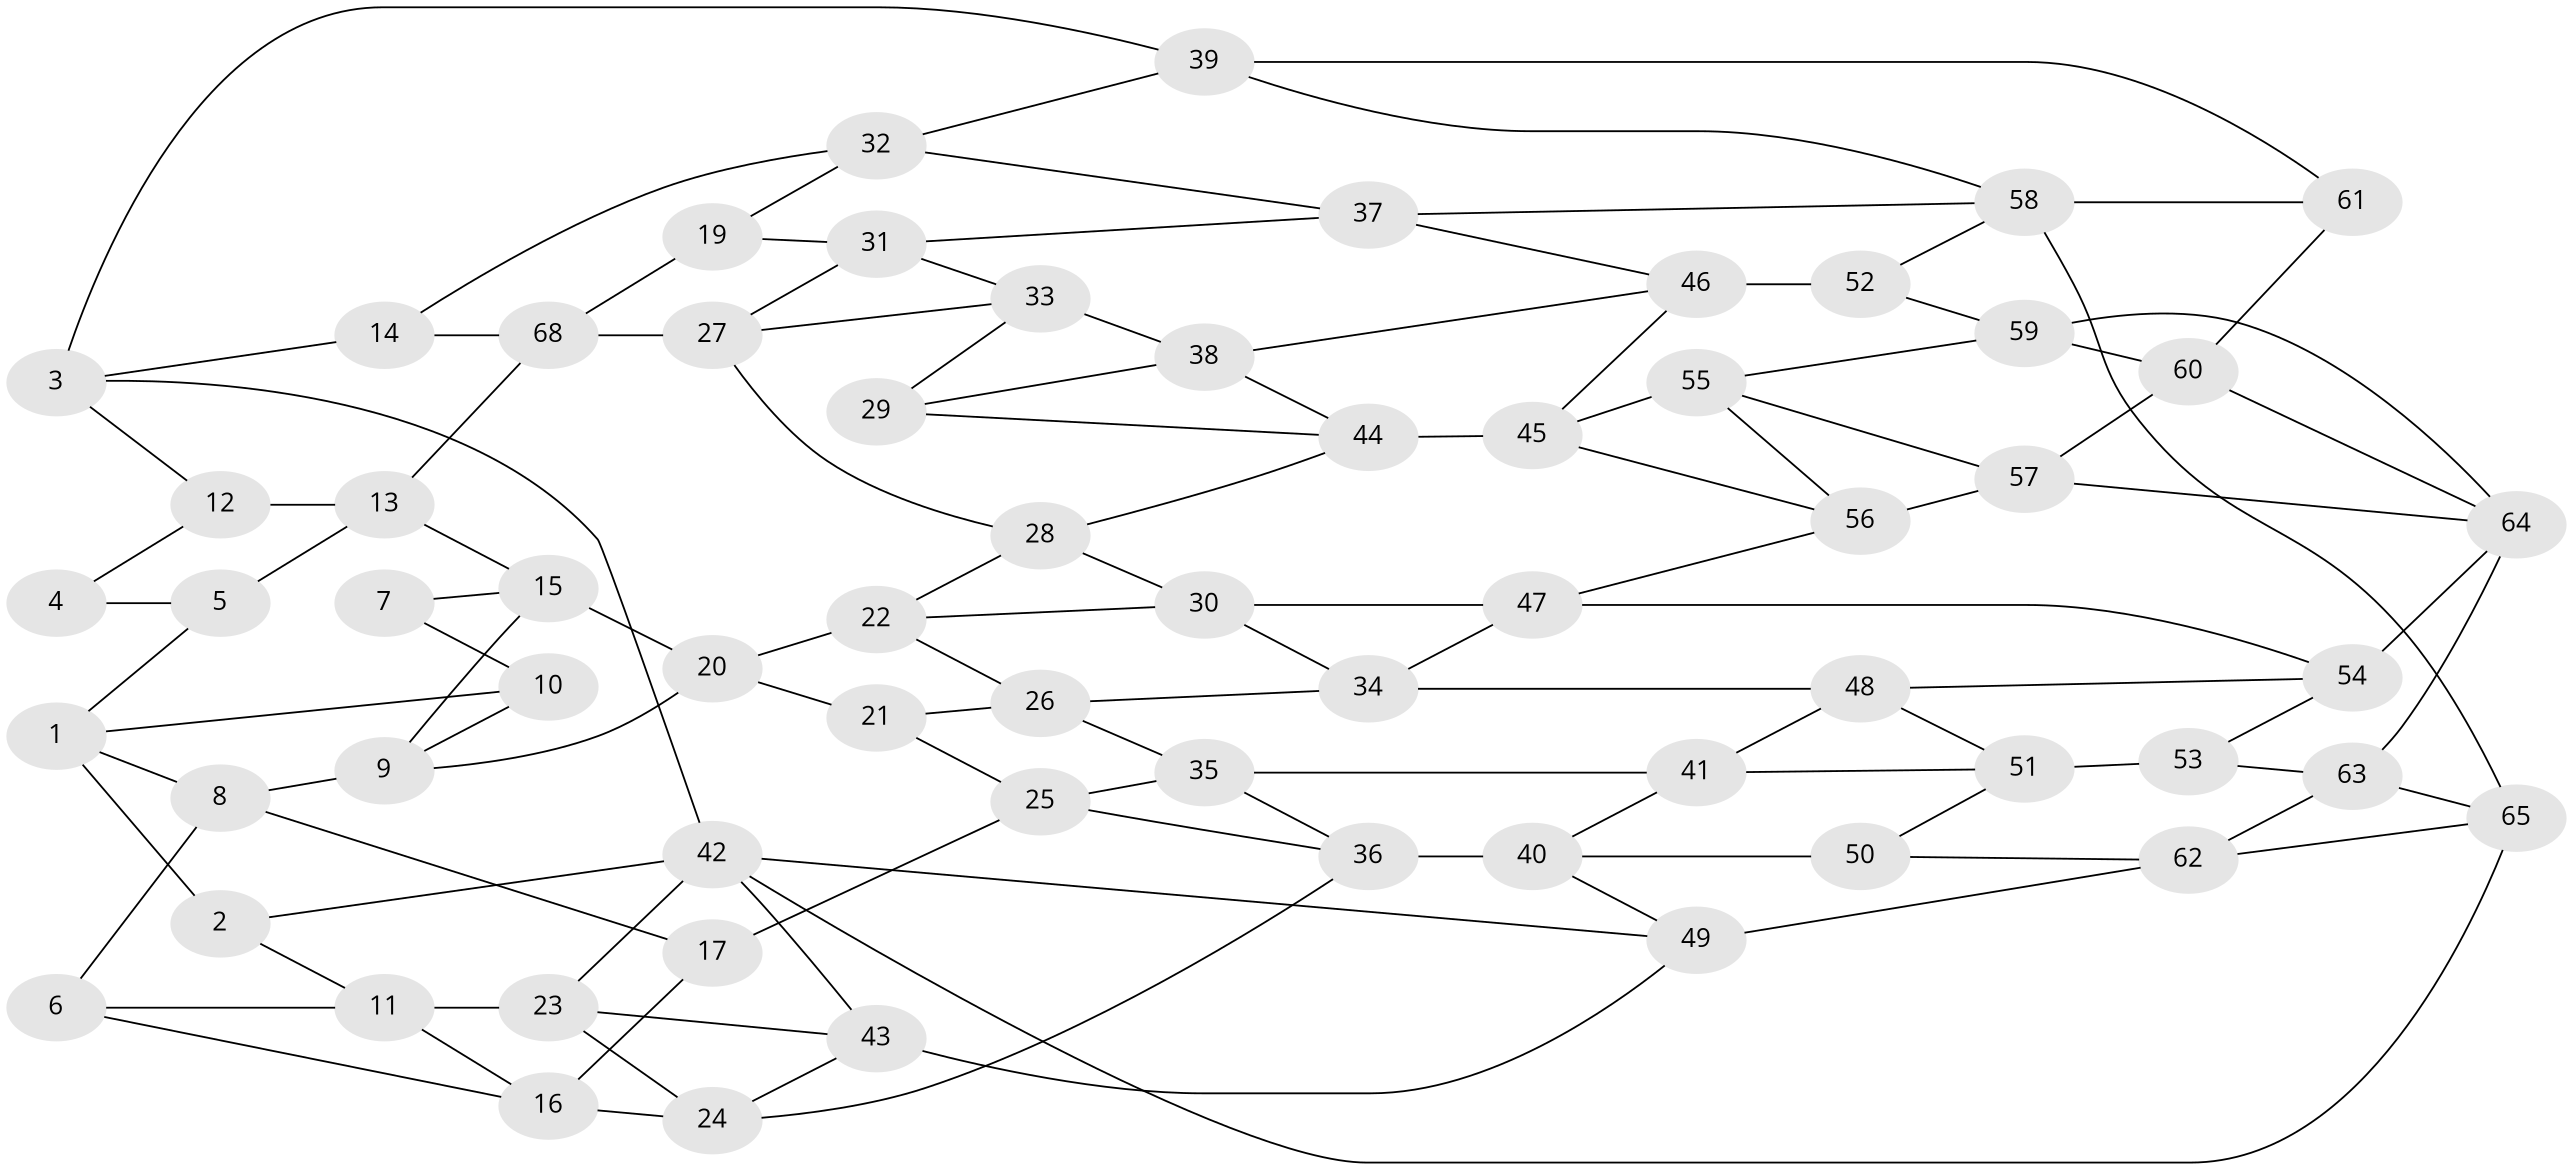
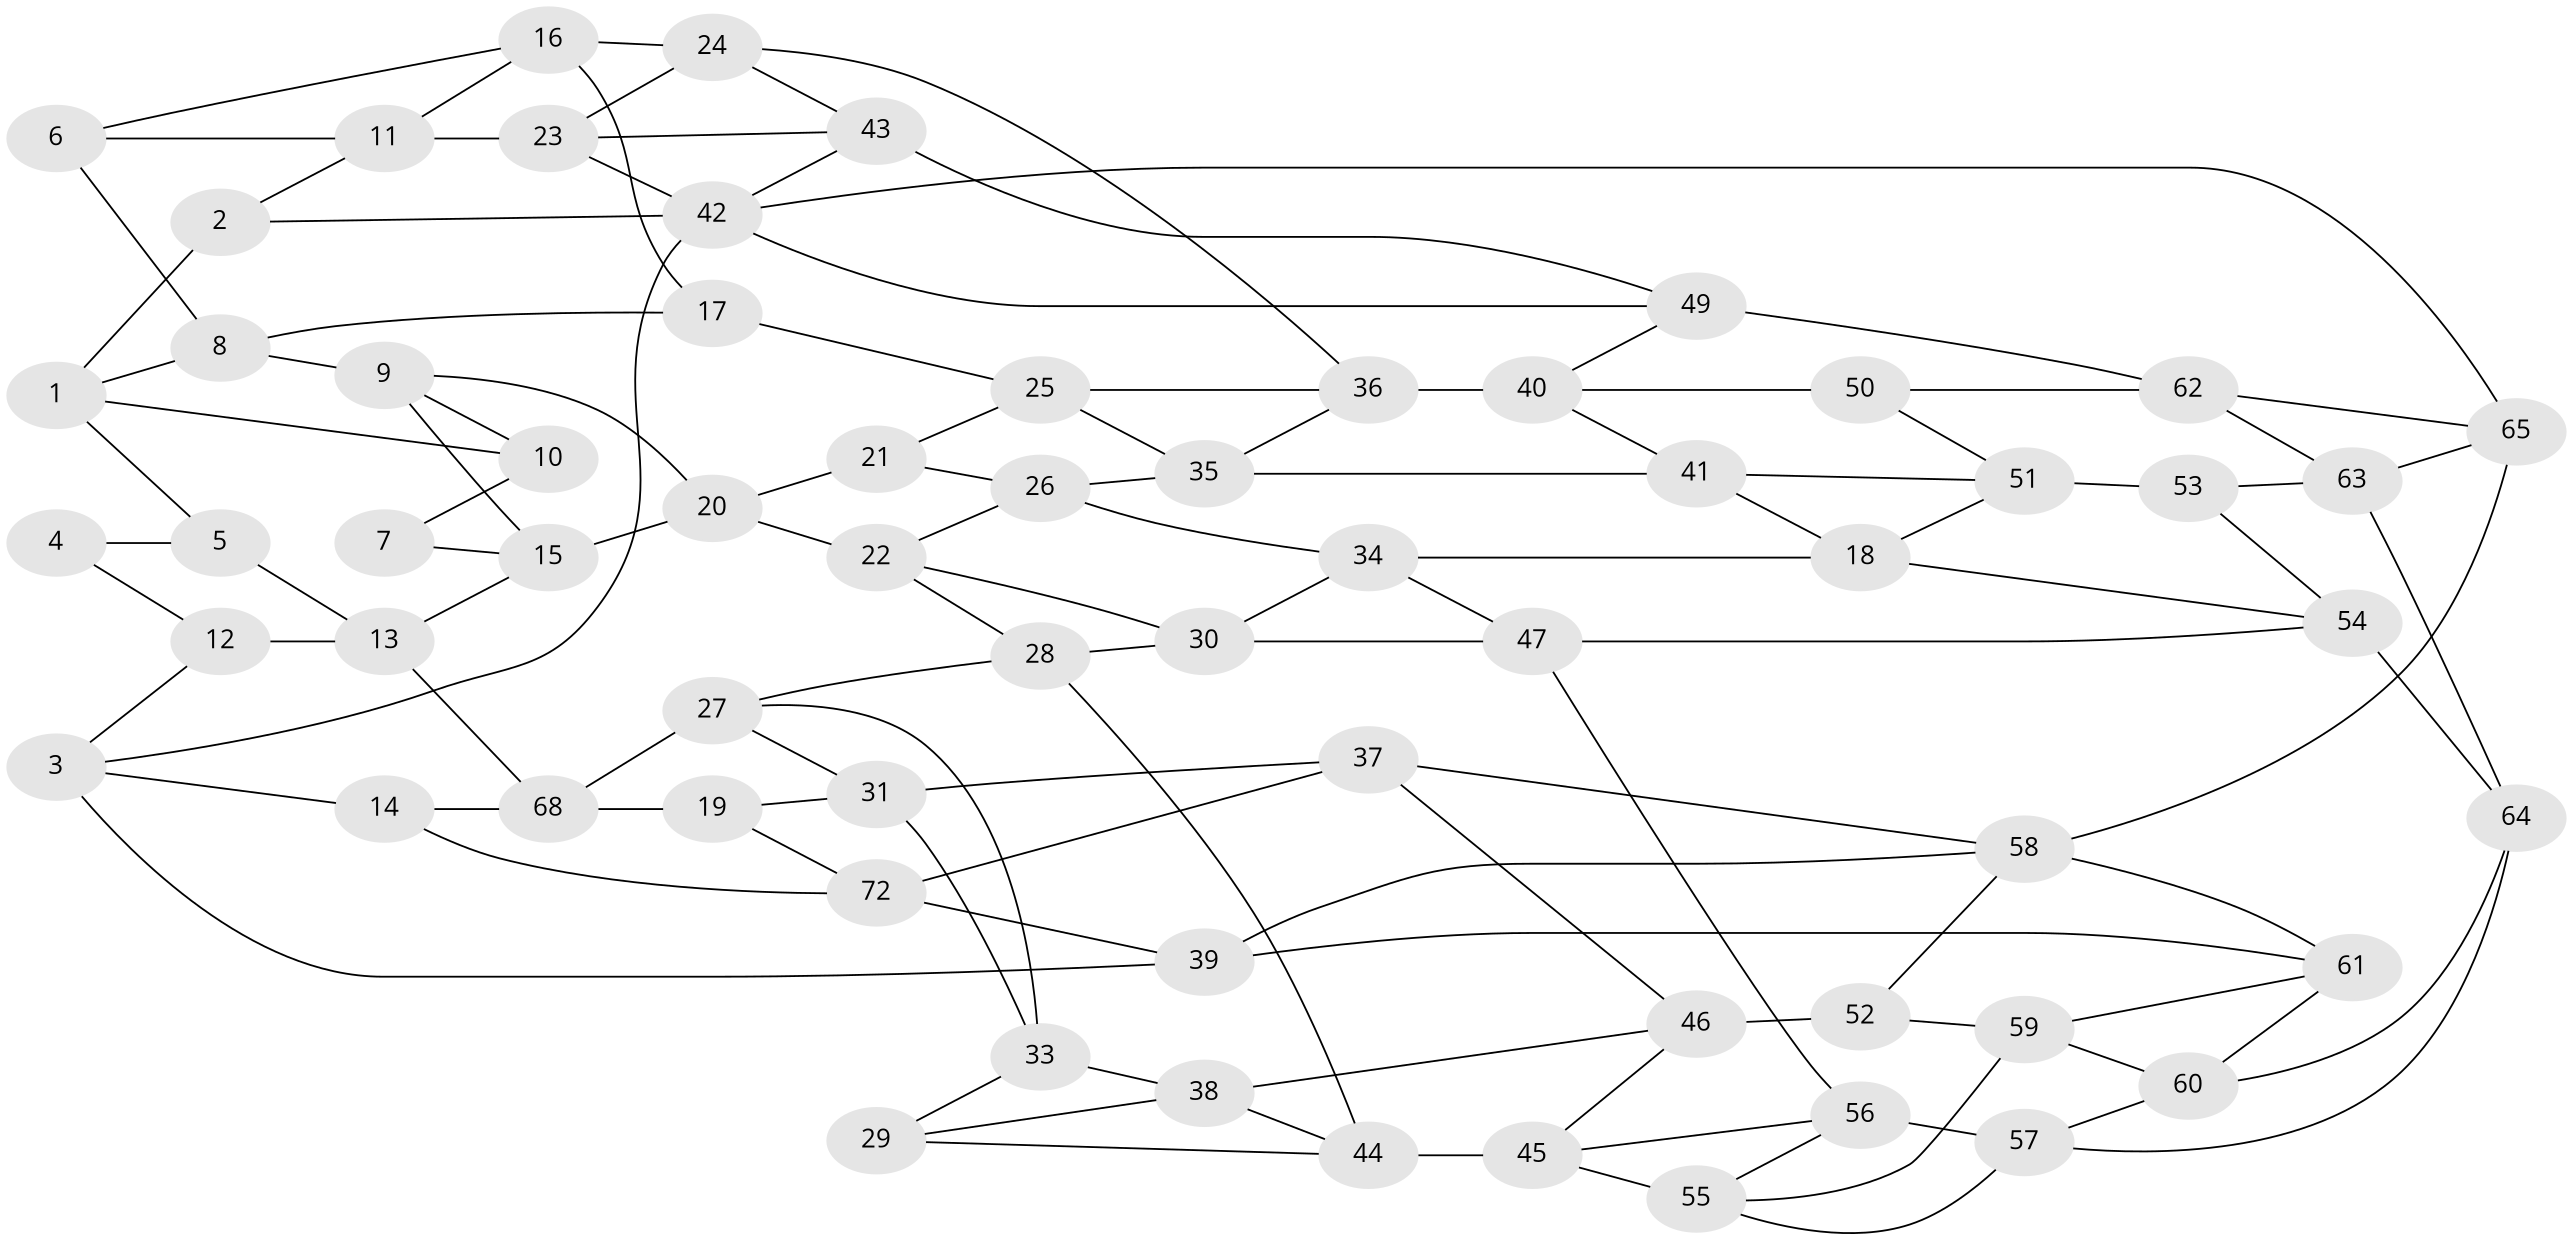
(876, 146) -> (876, 893)
(2304, 350) -> (2188, 999)
(1860, 689) -> (1860, 558)
